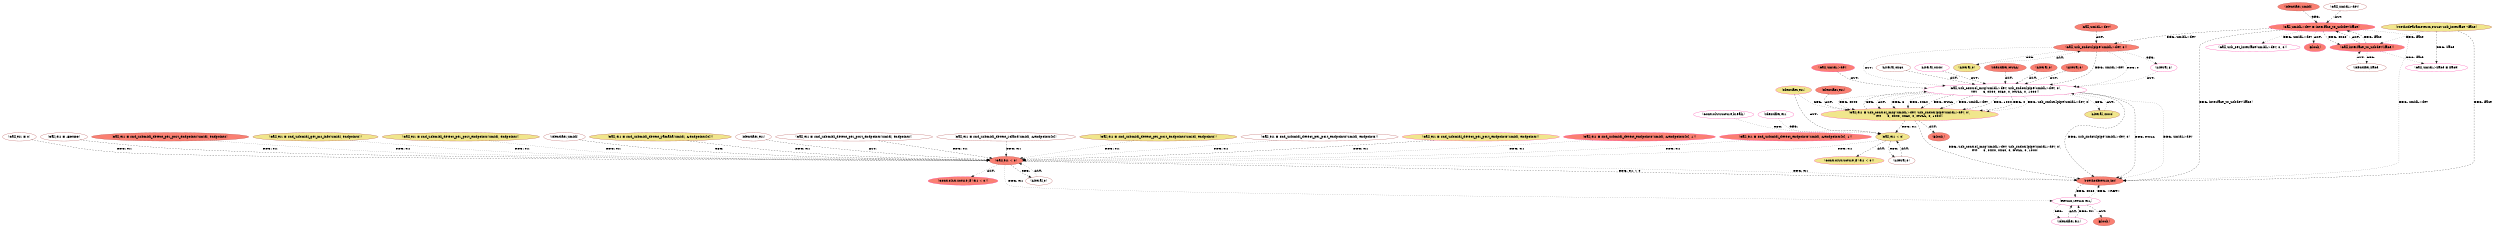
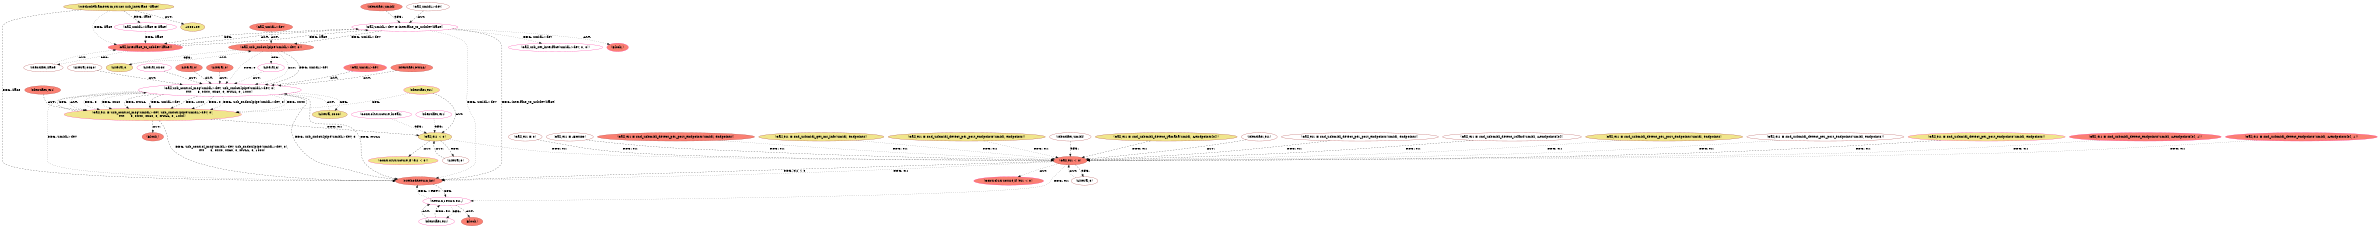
none -> (193, 27)
(2322, 27) -> (405, 27)
(2338, 37) -> (229, 37)
(2401, 57) -> (145, 36)
(2086, 191) -> (449, 191)
